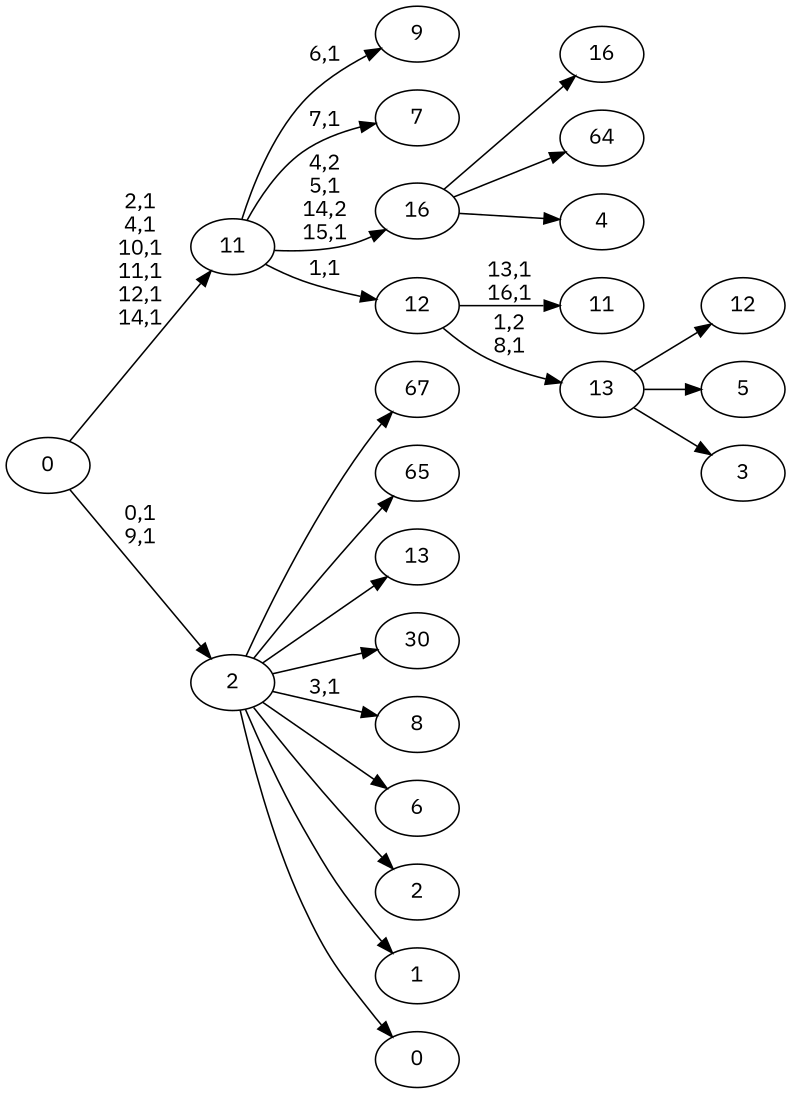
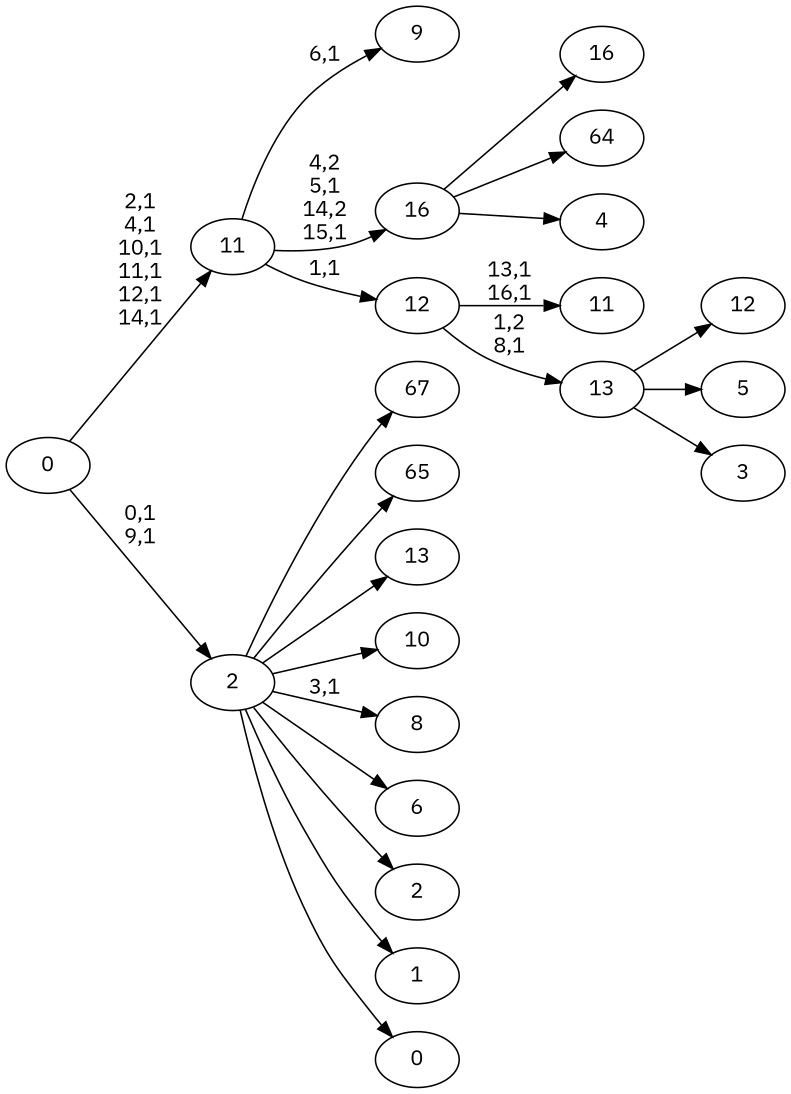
(417, 118) -> none
(417, 641) -> (417, 641)
